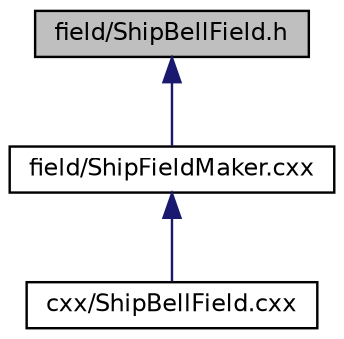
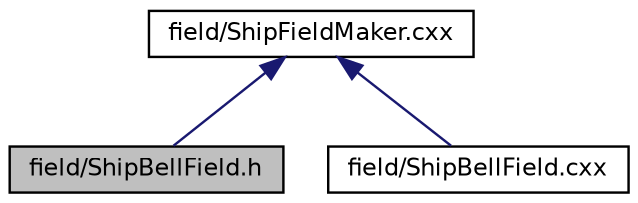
(172, 114) -> (220, 109)
(172, 305) -> (478, 170)
